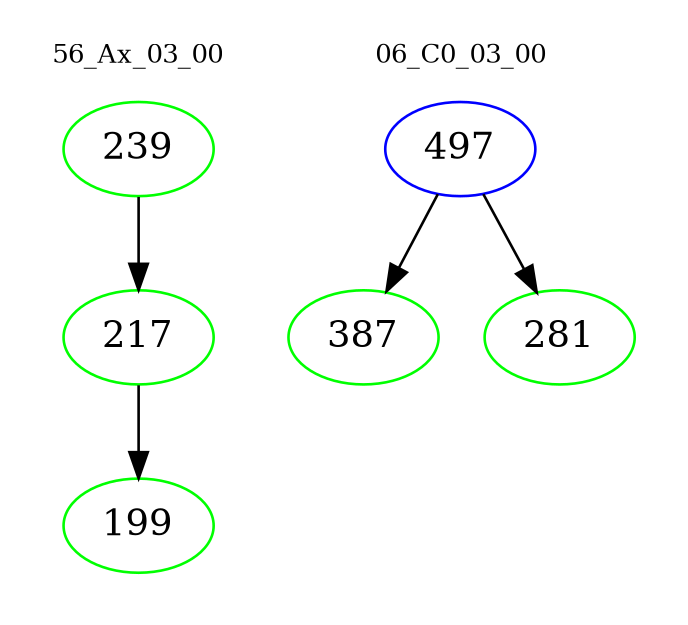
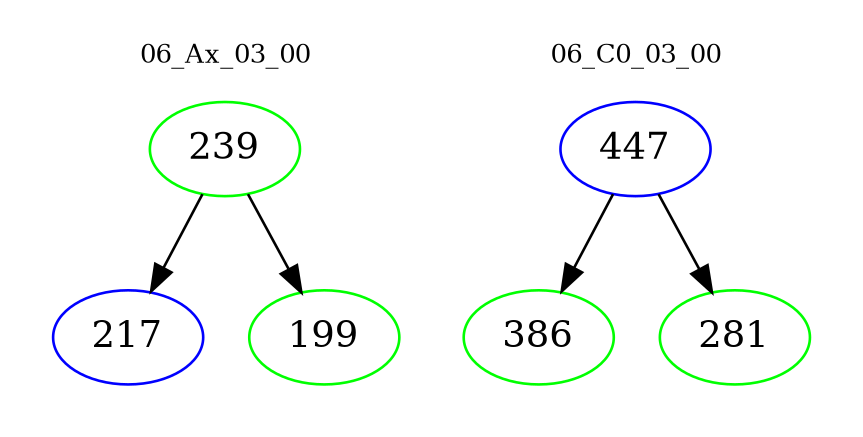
(139, 56) -> (226, 56)
(460, 149) -> (636, 149)
(139, 337) -> (128, 337)
(364, 337) -> (539, 337)
(139, 419) -> (268, 231)
